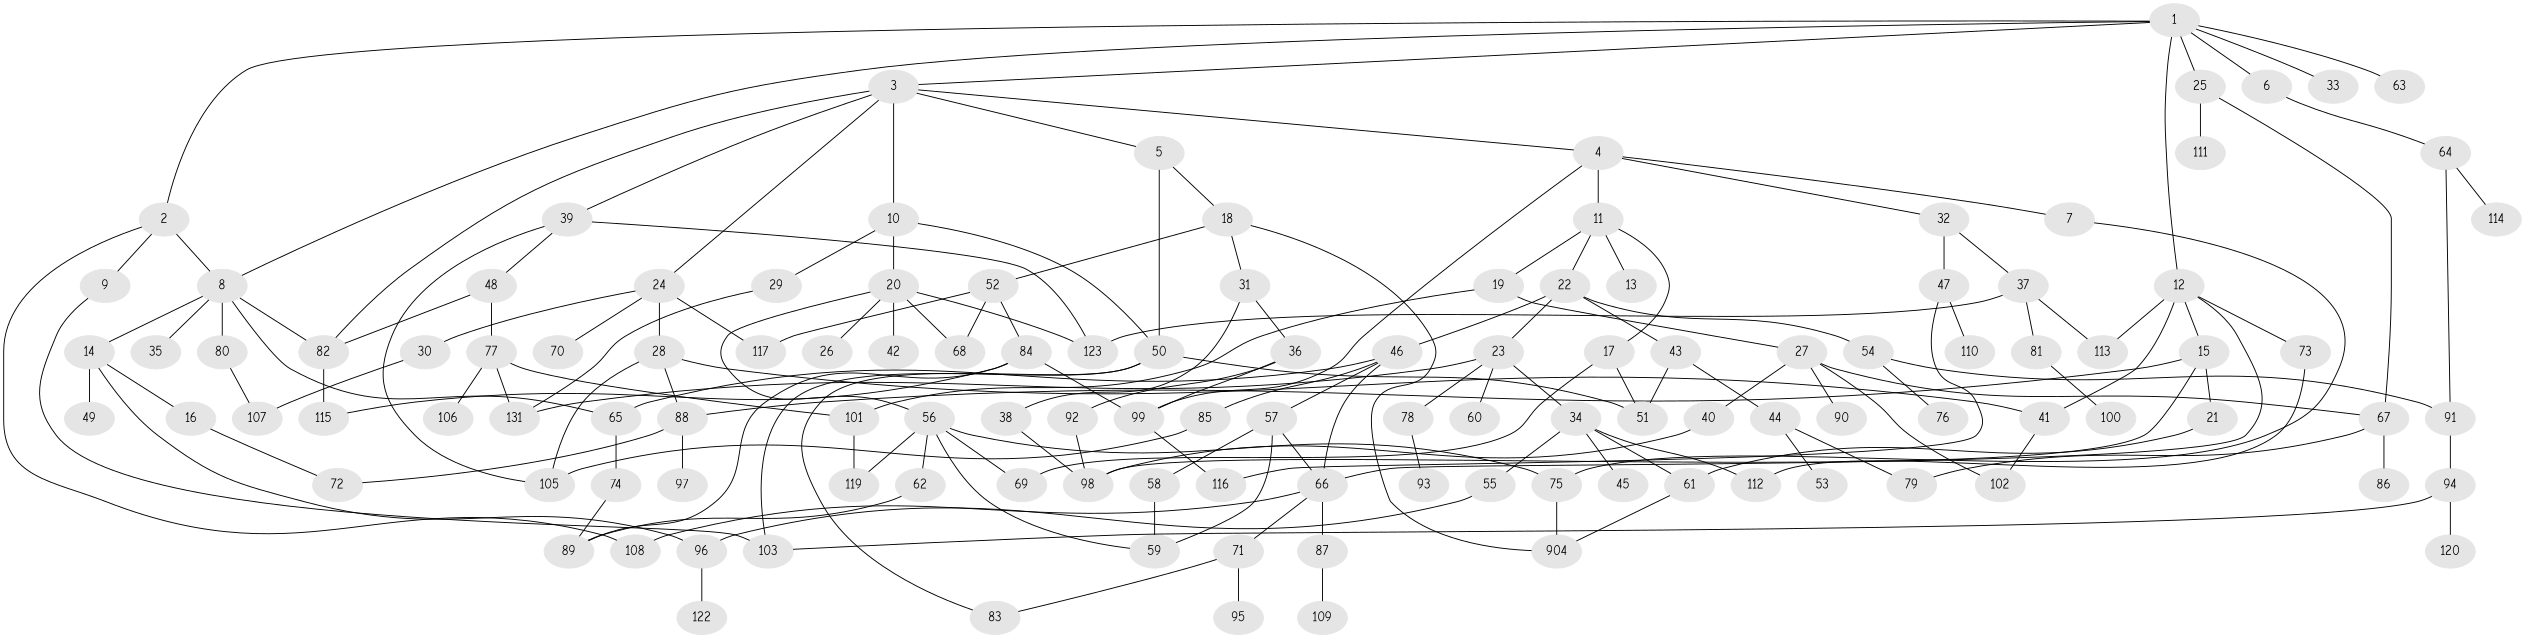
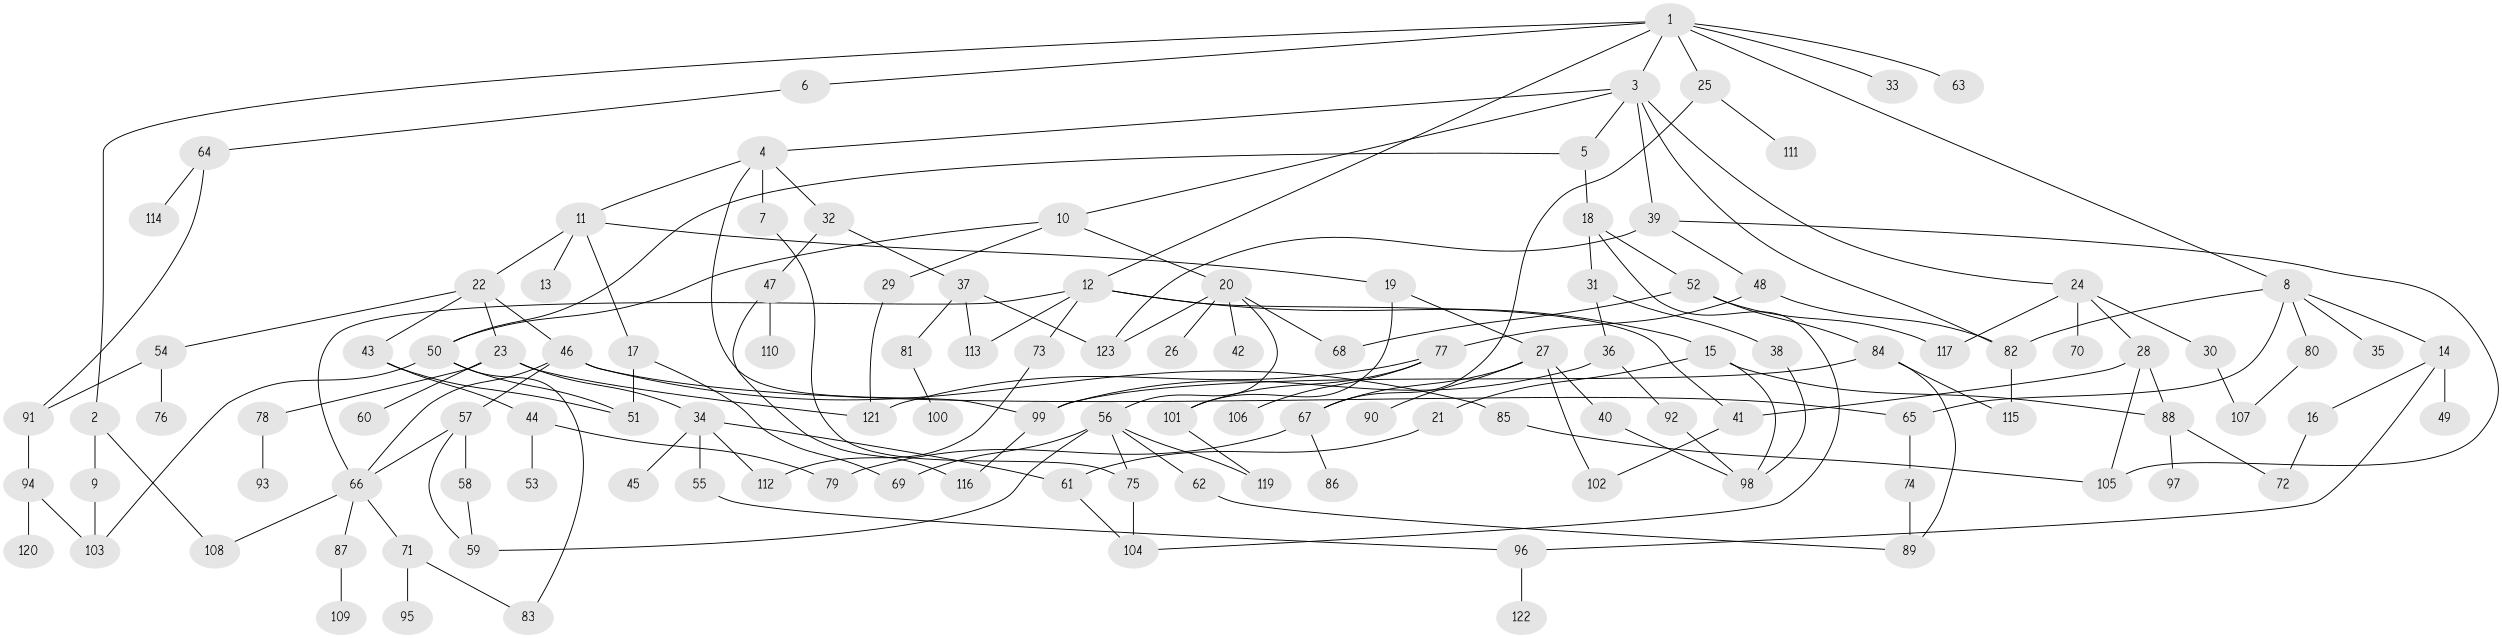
(193, 253) -> none
(515, 419) -> (872, 419)
(1557, 551) -> (1133, 551)
